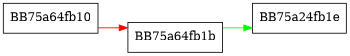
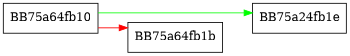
(233, 28) -> (171, 13)
